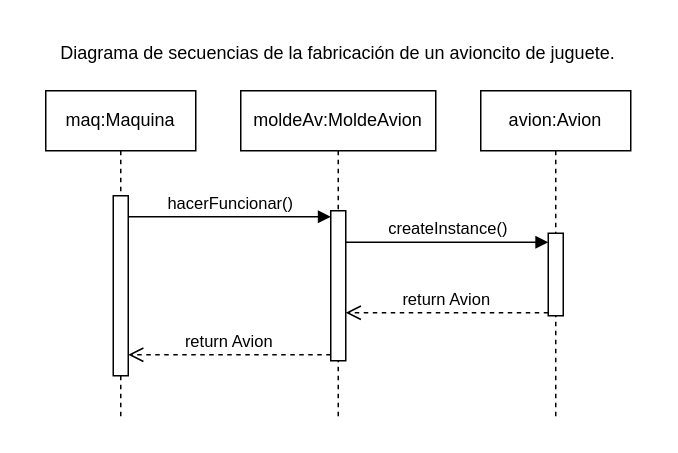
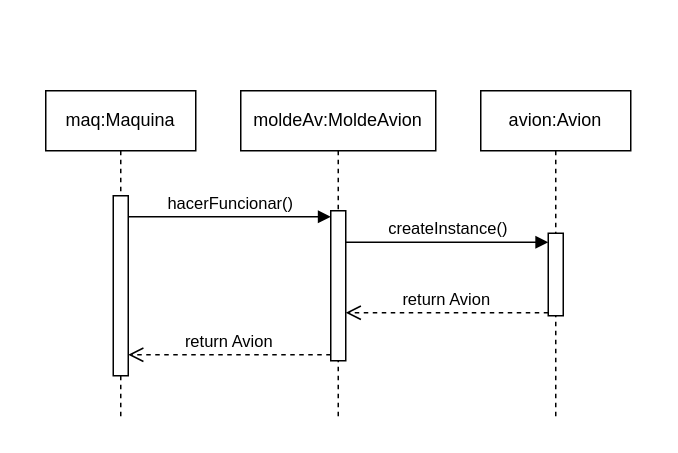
(338, 53) -> none
